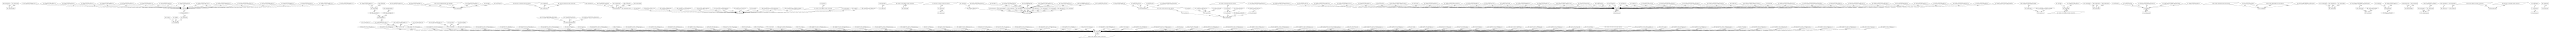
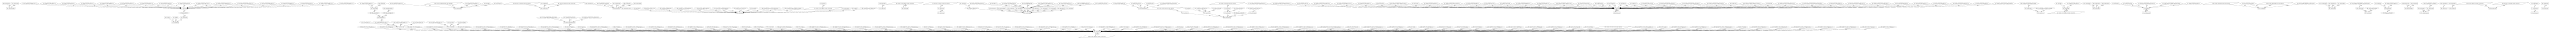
(415, 4) -> none
